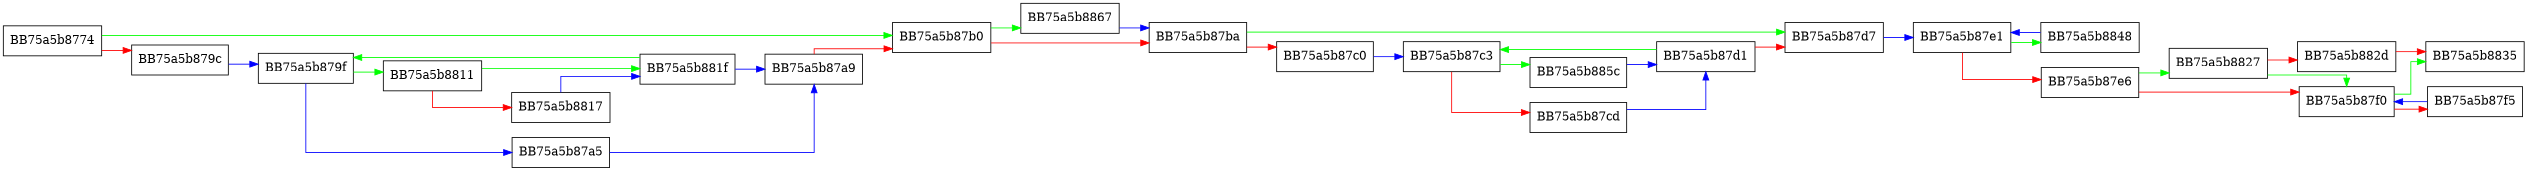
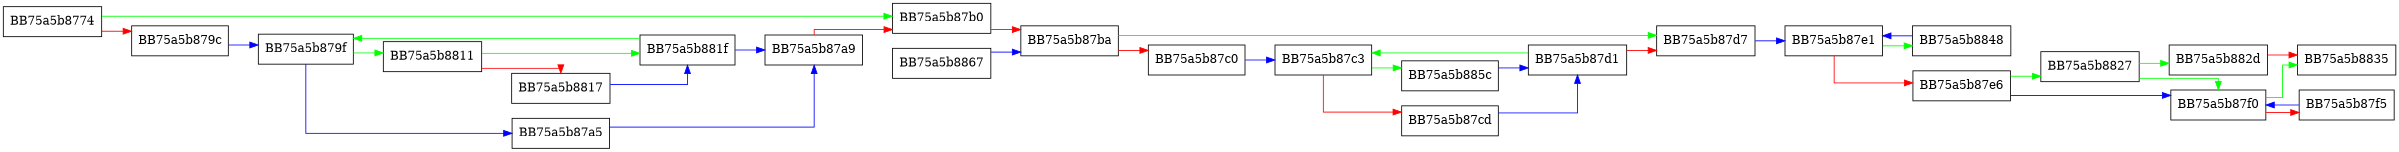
(1002, 28) -> none
(2278, 60) -> (2150, 63)
(2215, 92) -> (2087, 95)
